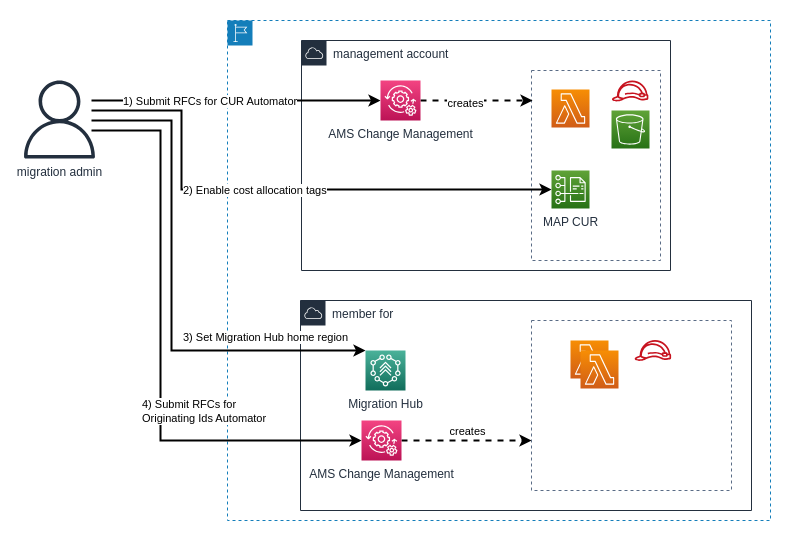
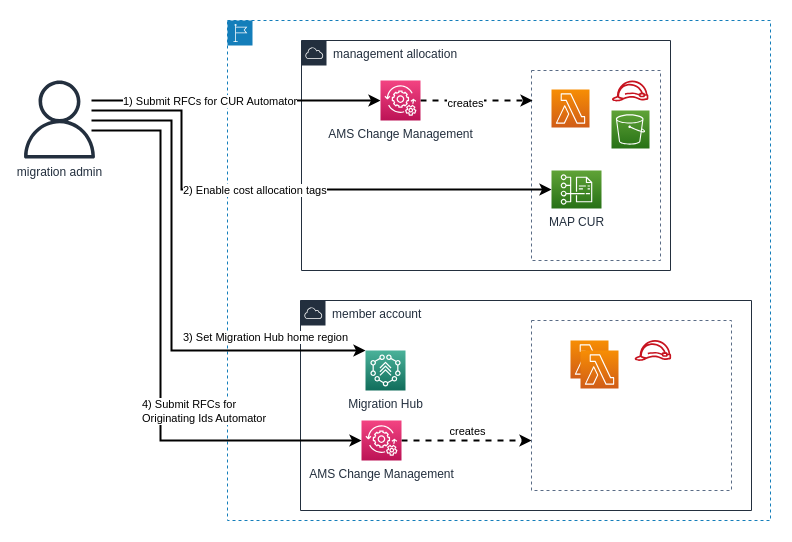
(392, 55) -> (398, 55)
(571, 190) -> (577, 190)
(365, 315) -> (378, 315)
